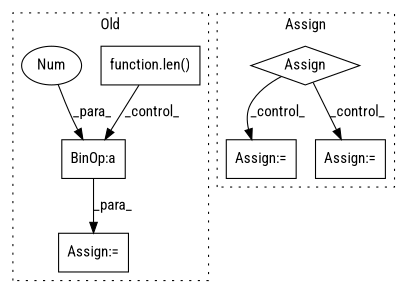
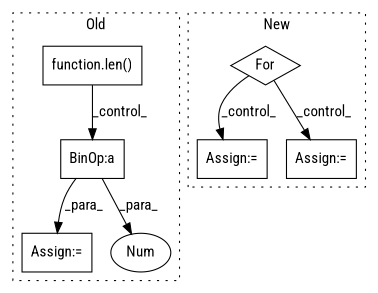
(306, 25) -> (277, 25)
(305, 66) -> (266, 66)
(67, 108) -> (114, 202)
